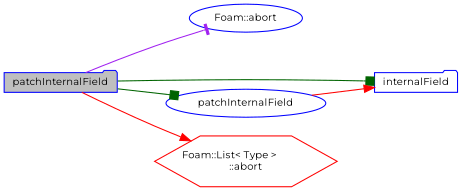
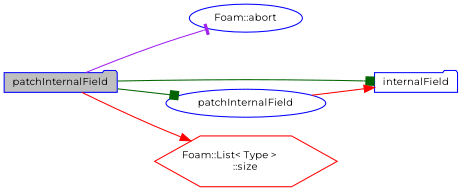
(246, 161) -> (246, 161)
